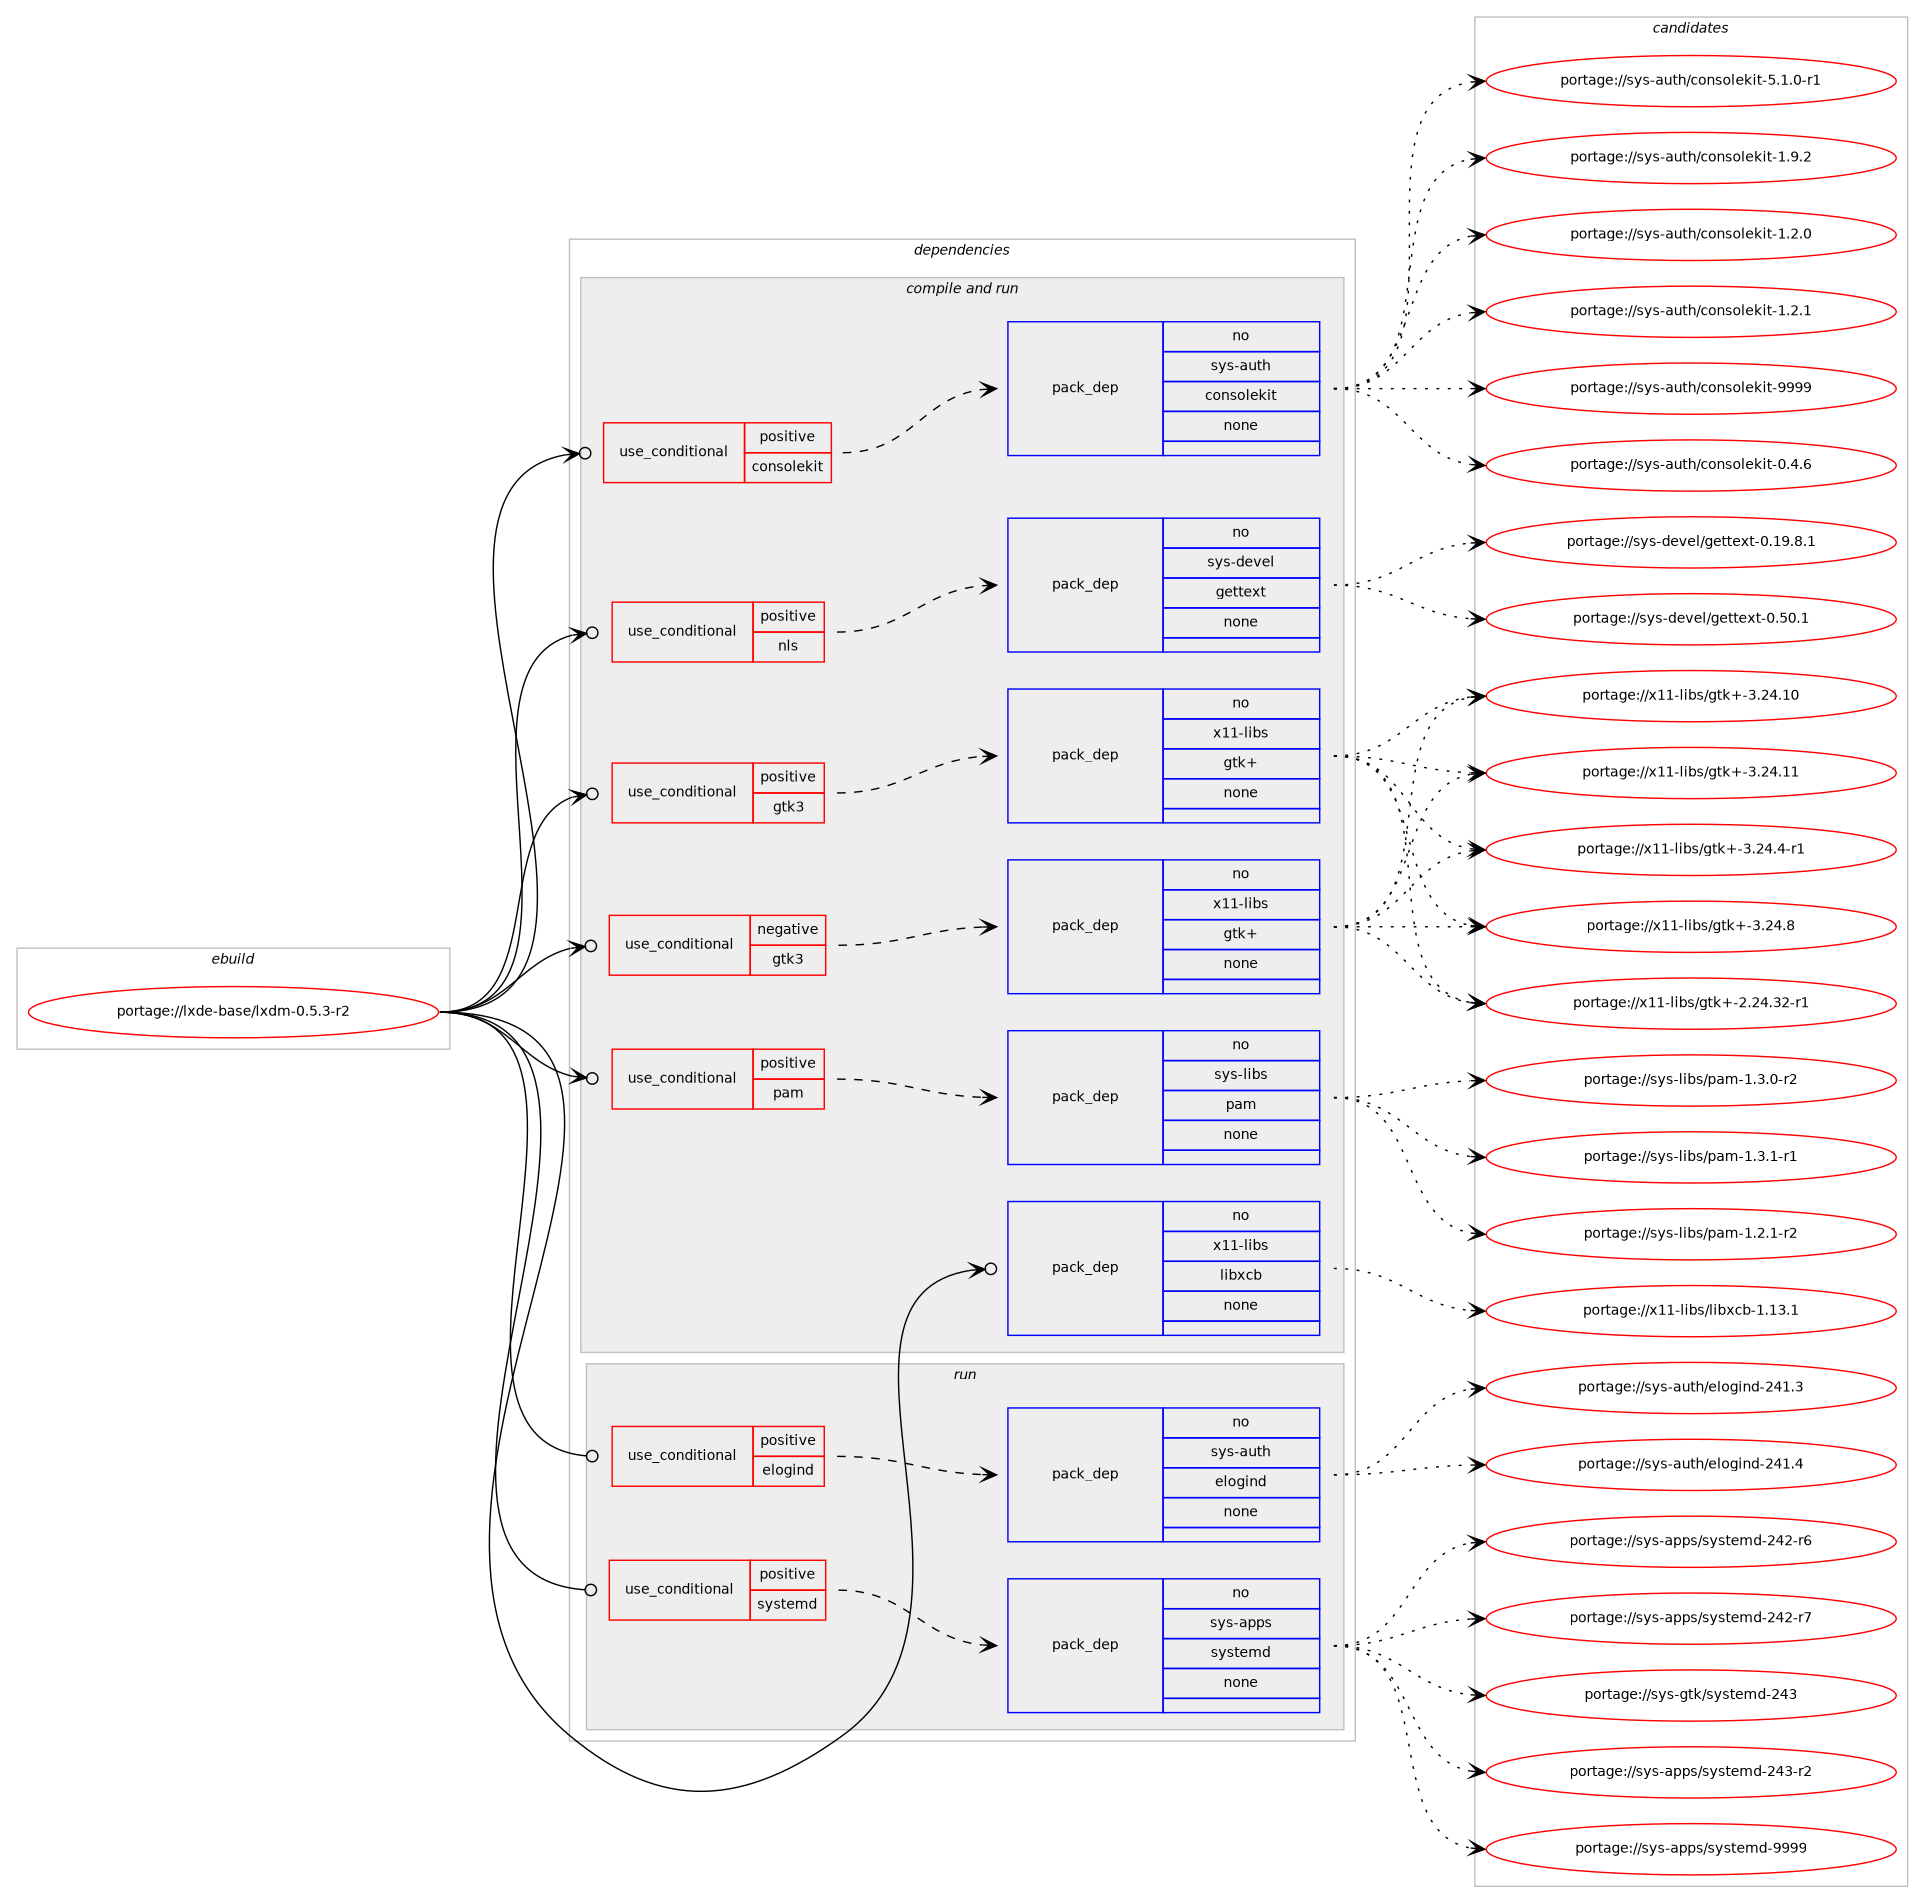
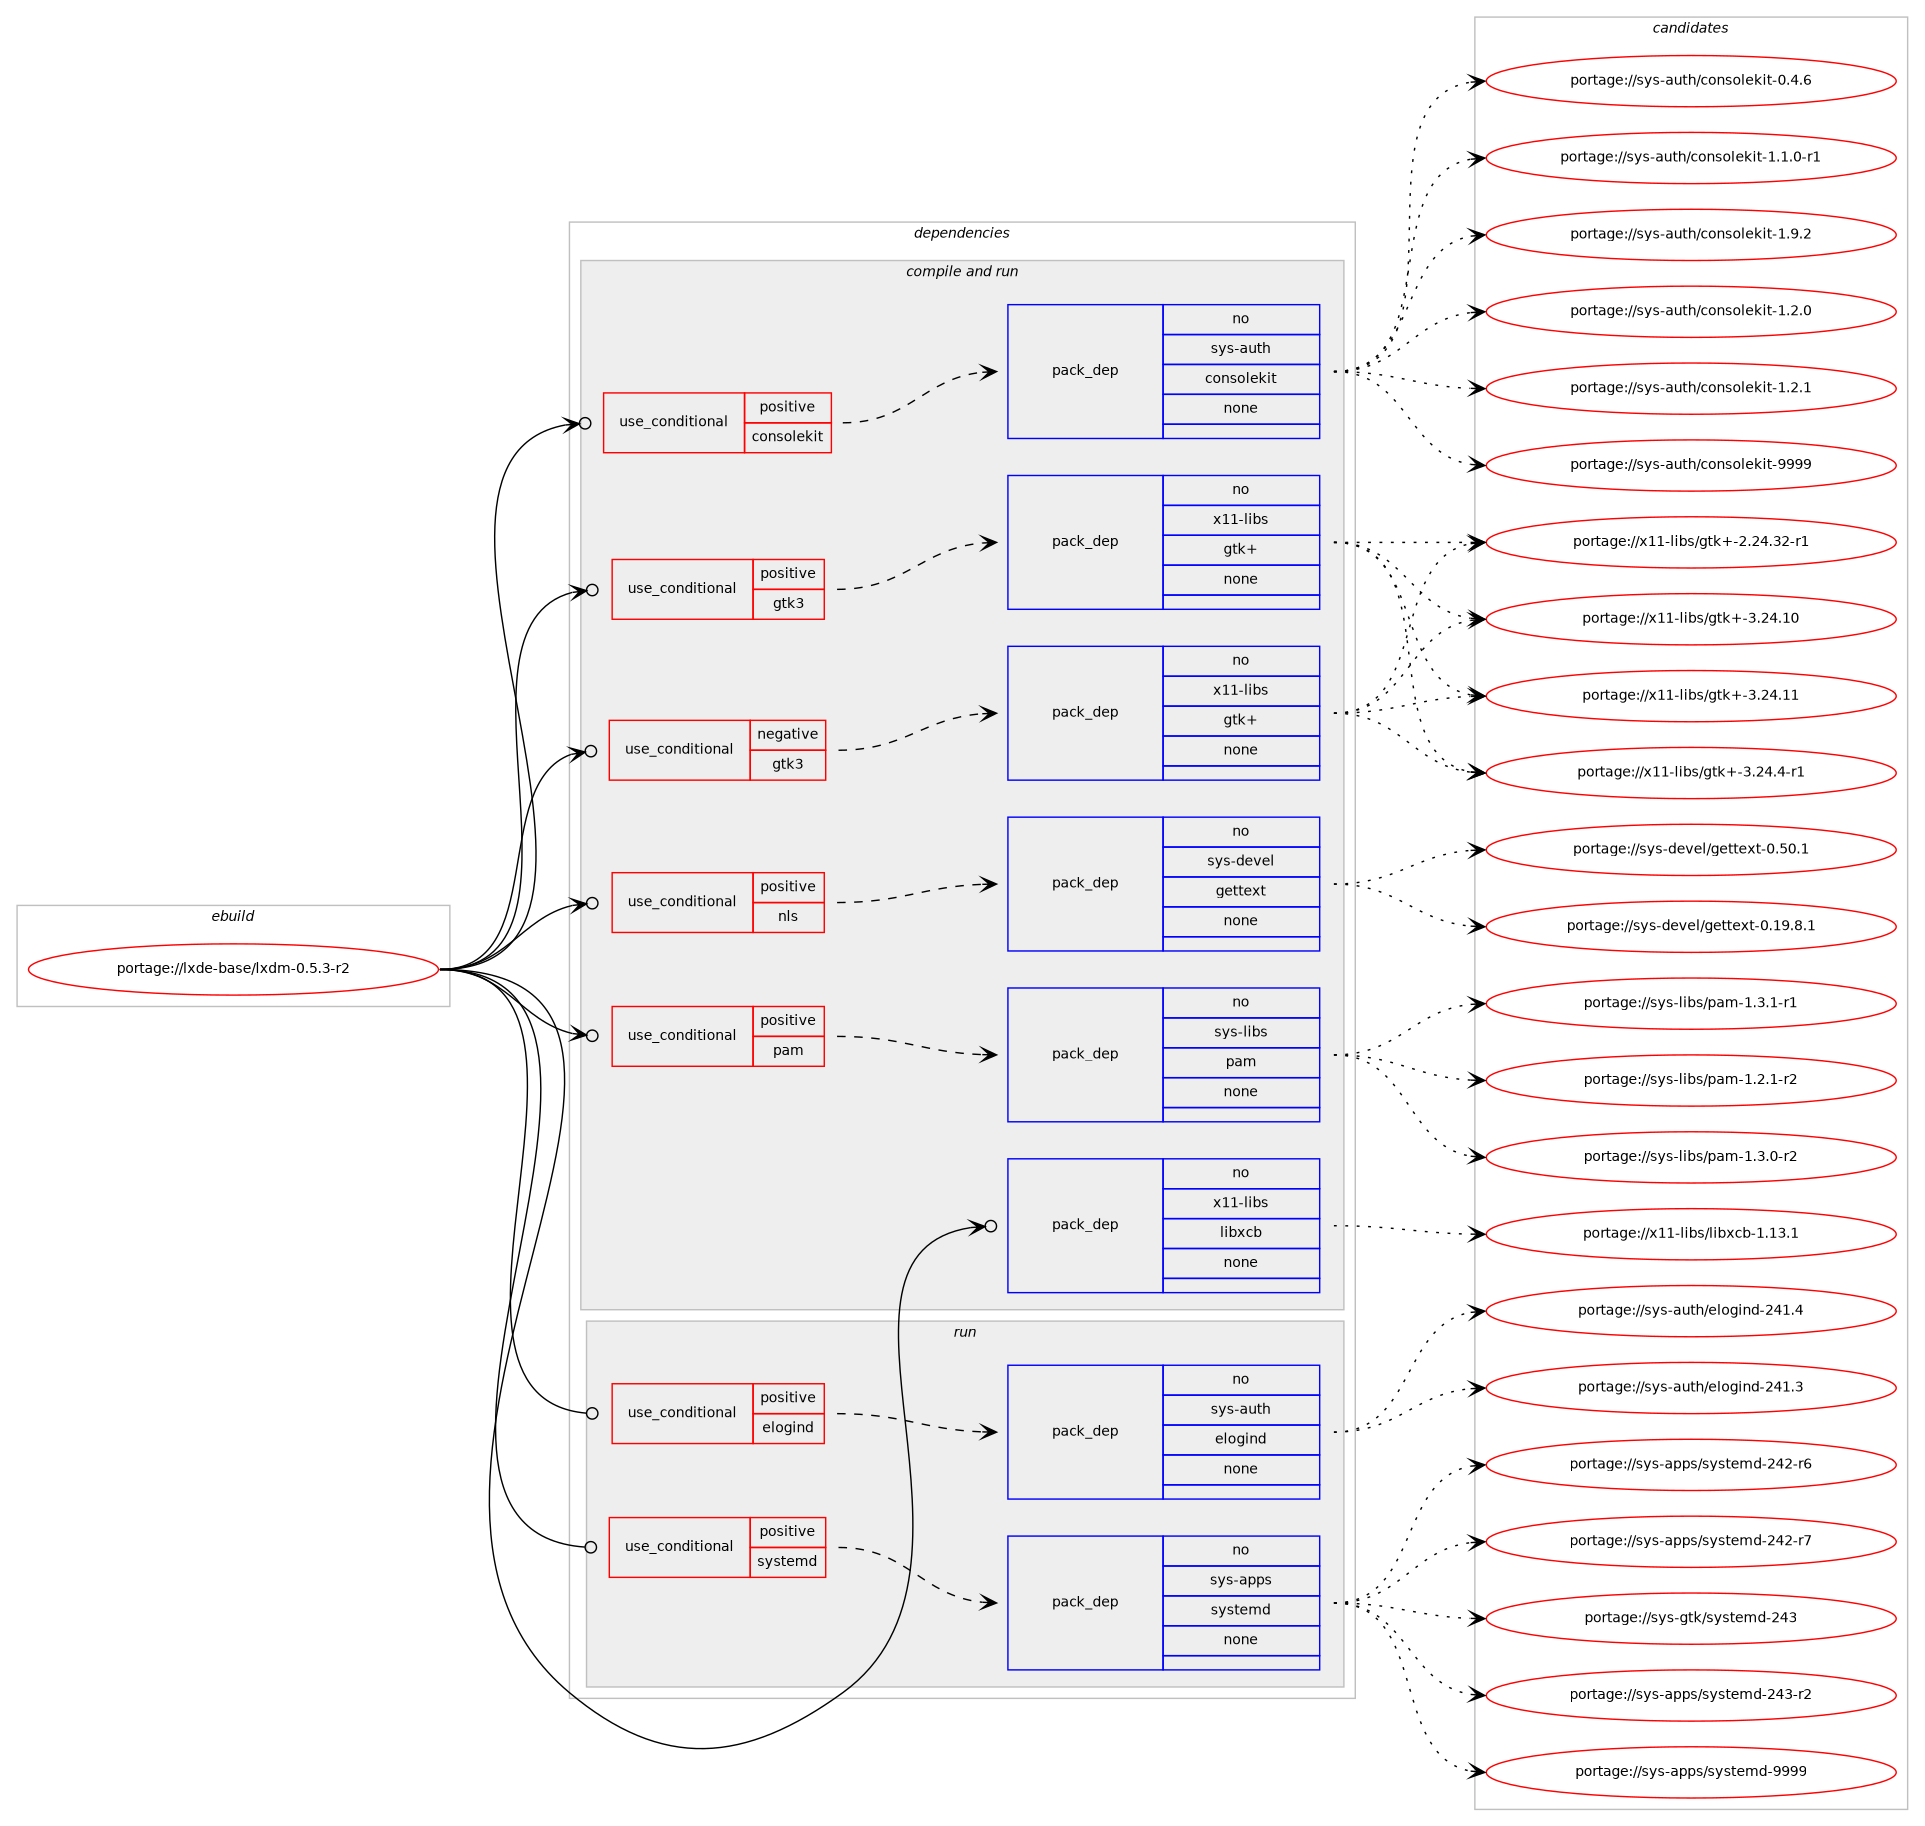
(1691, 81) -> (1691, 158)
(1691, 927) -> none
